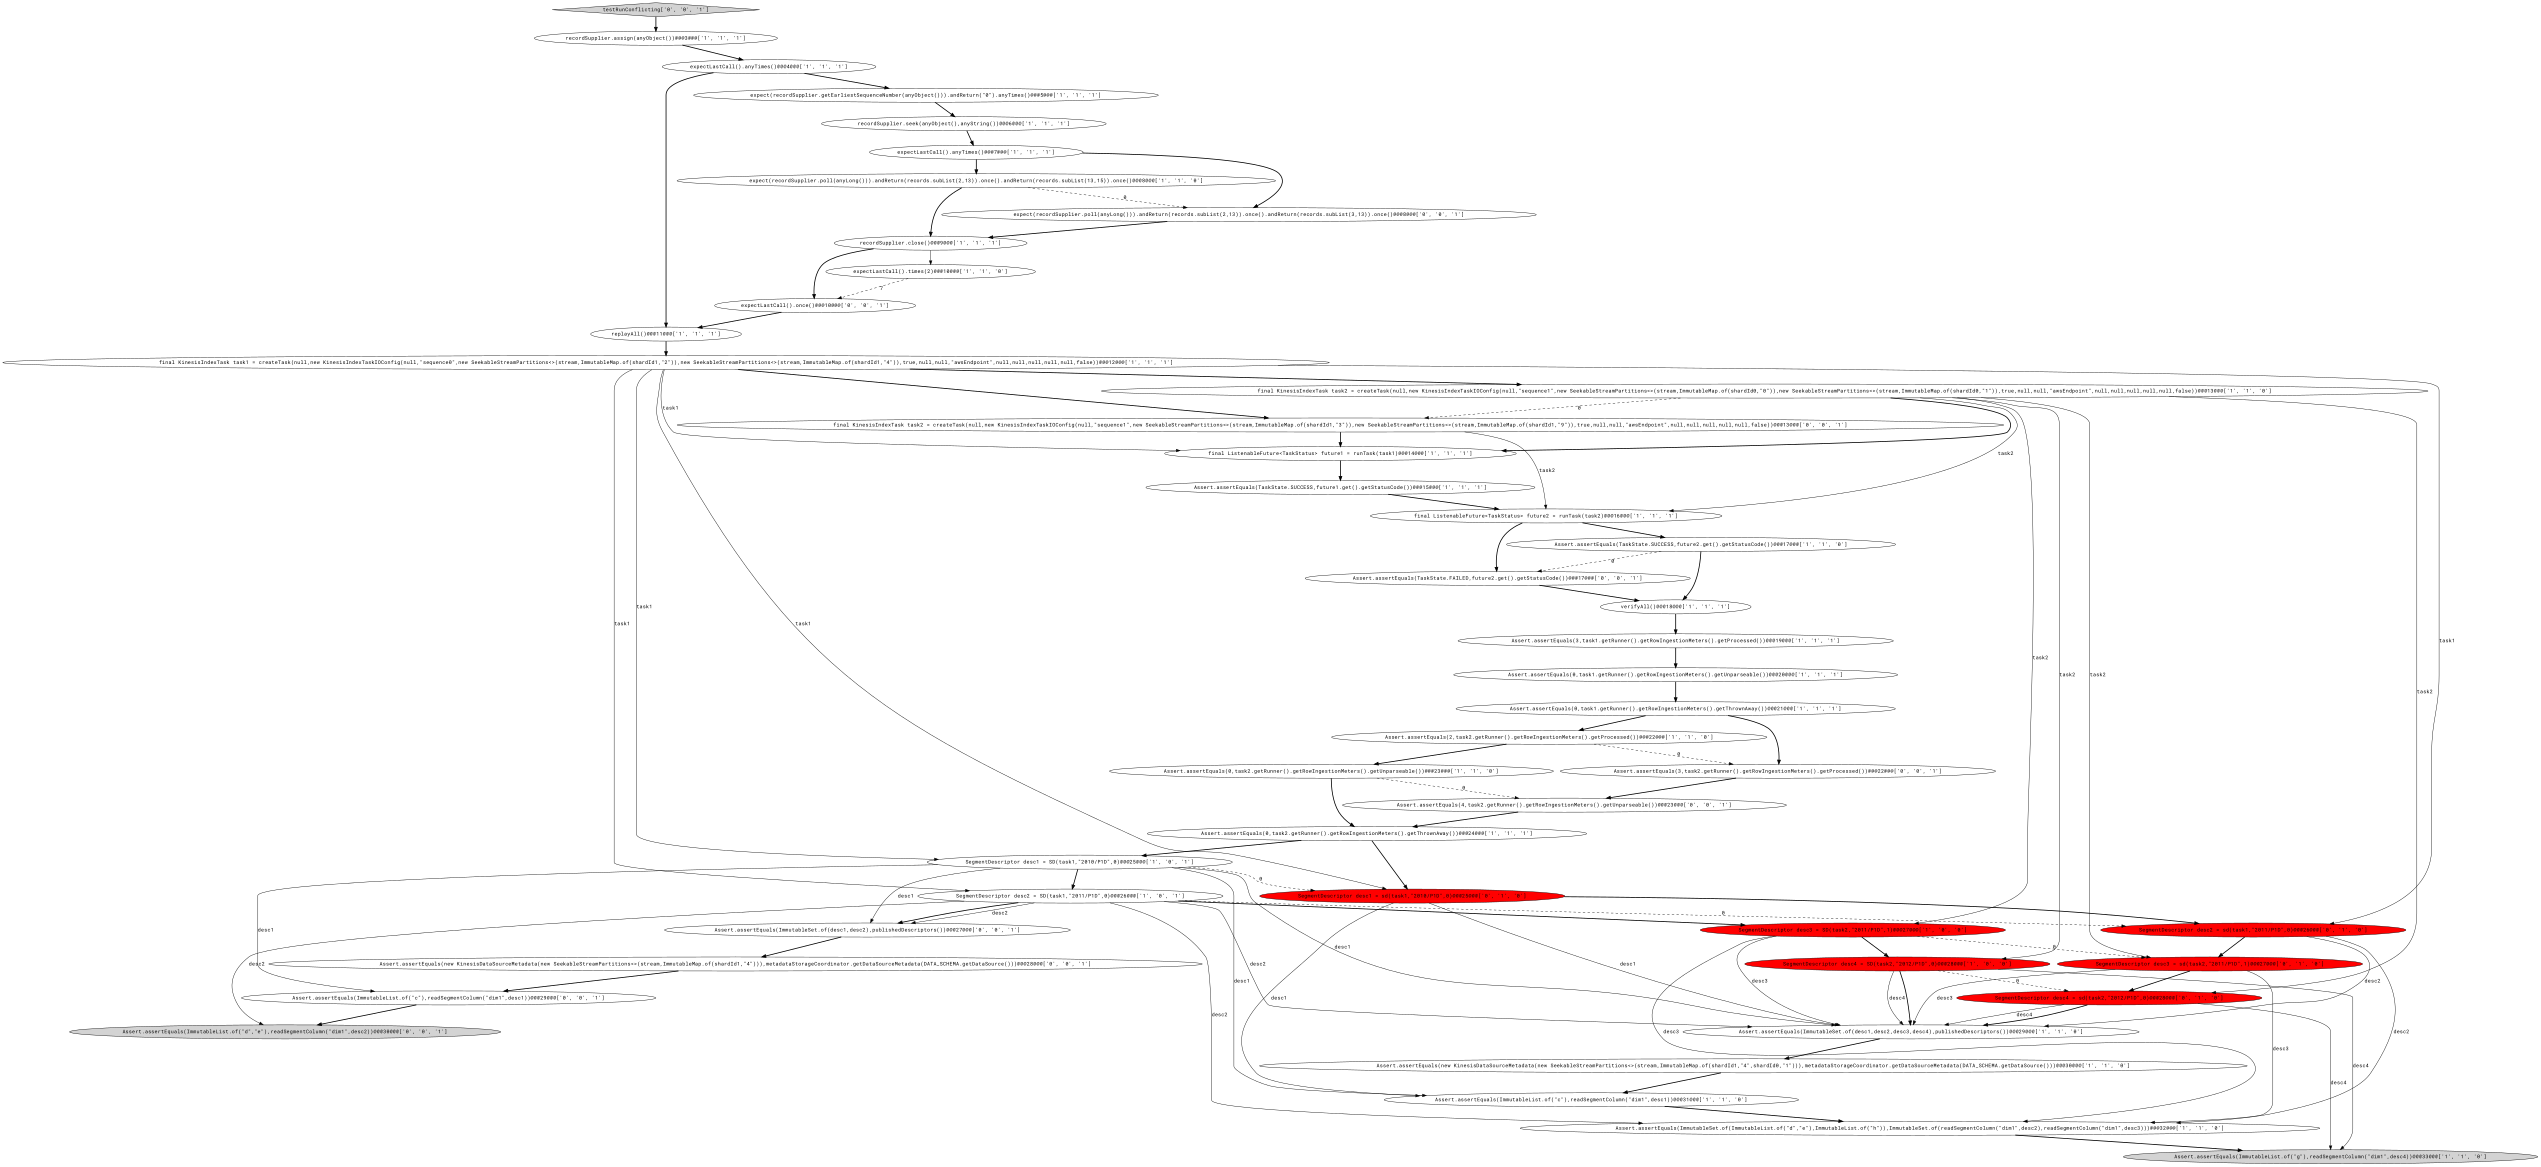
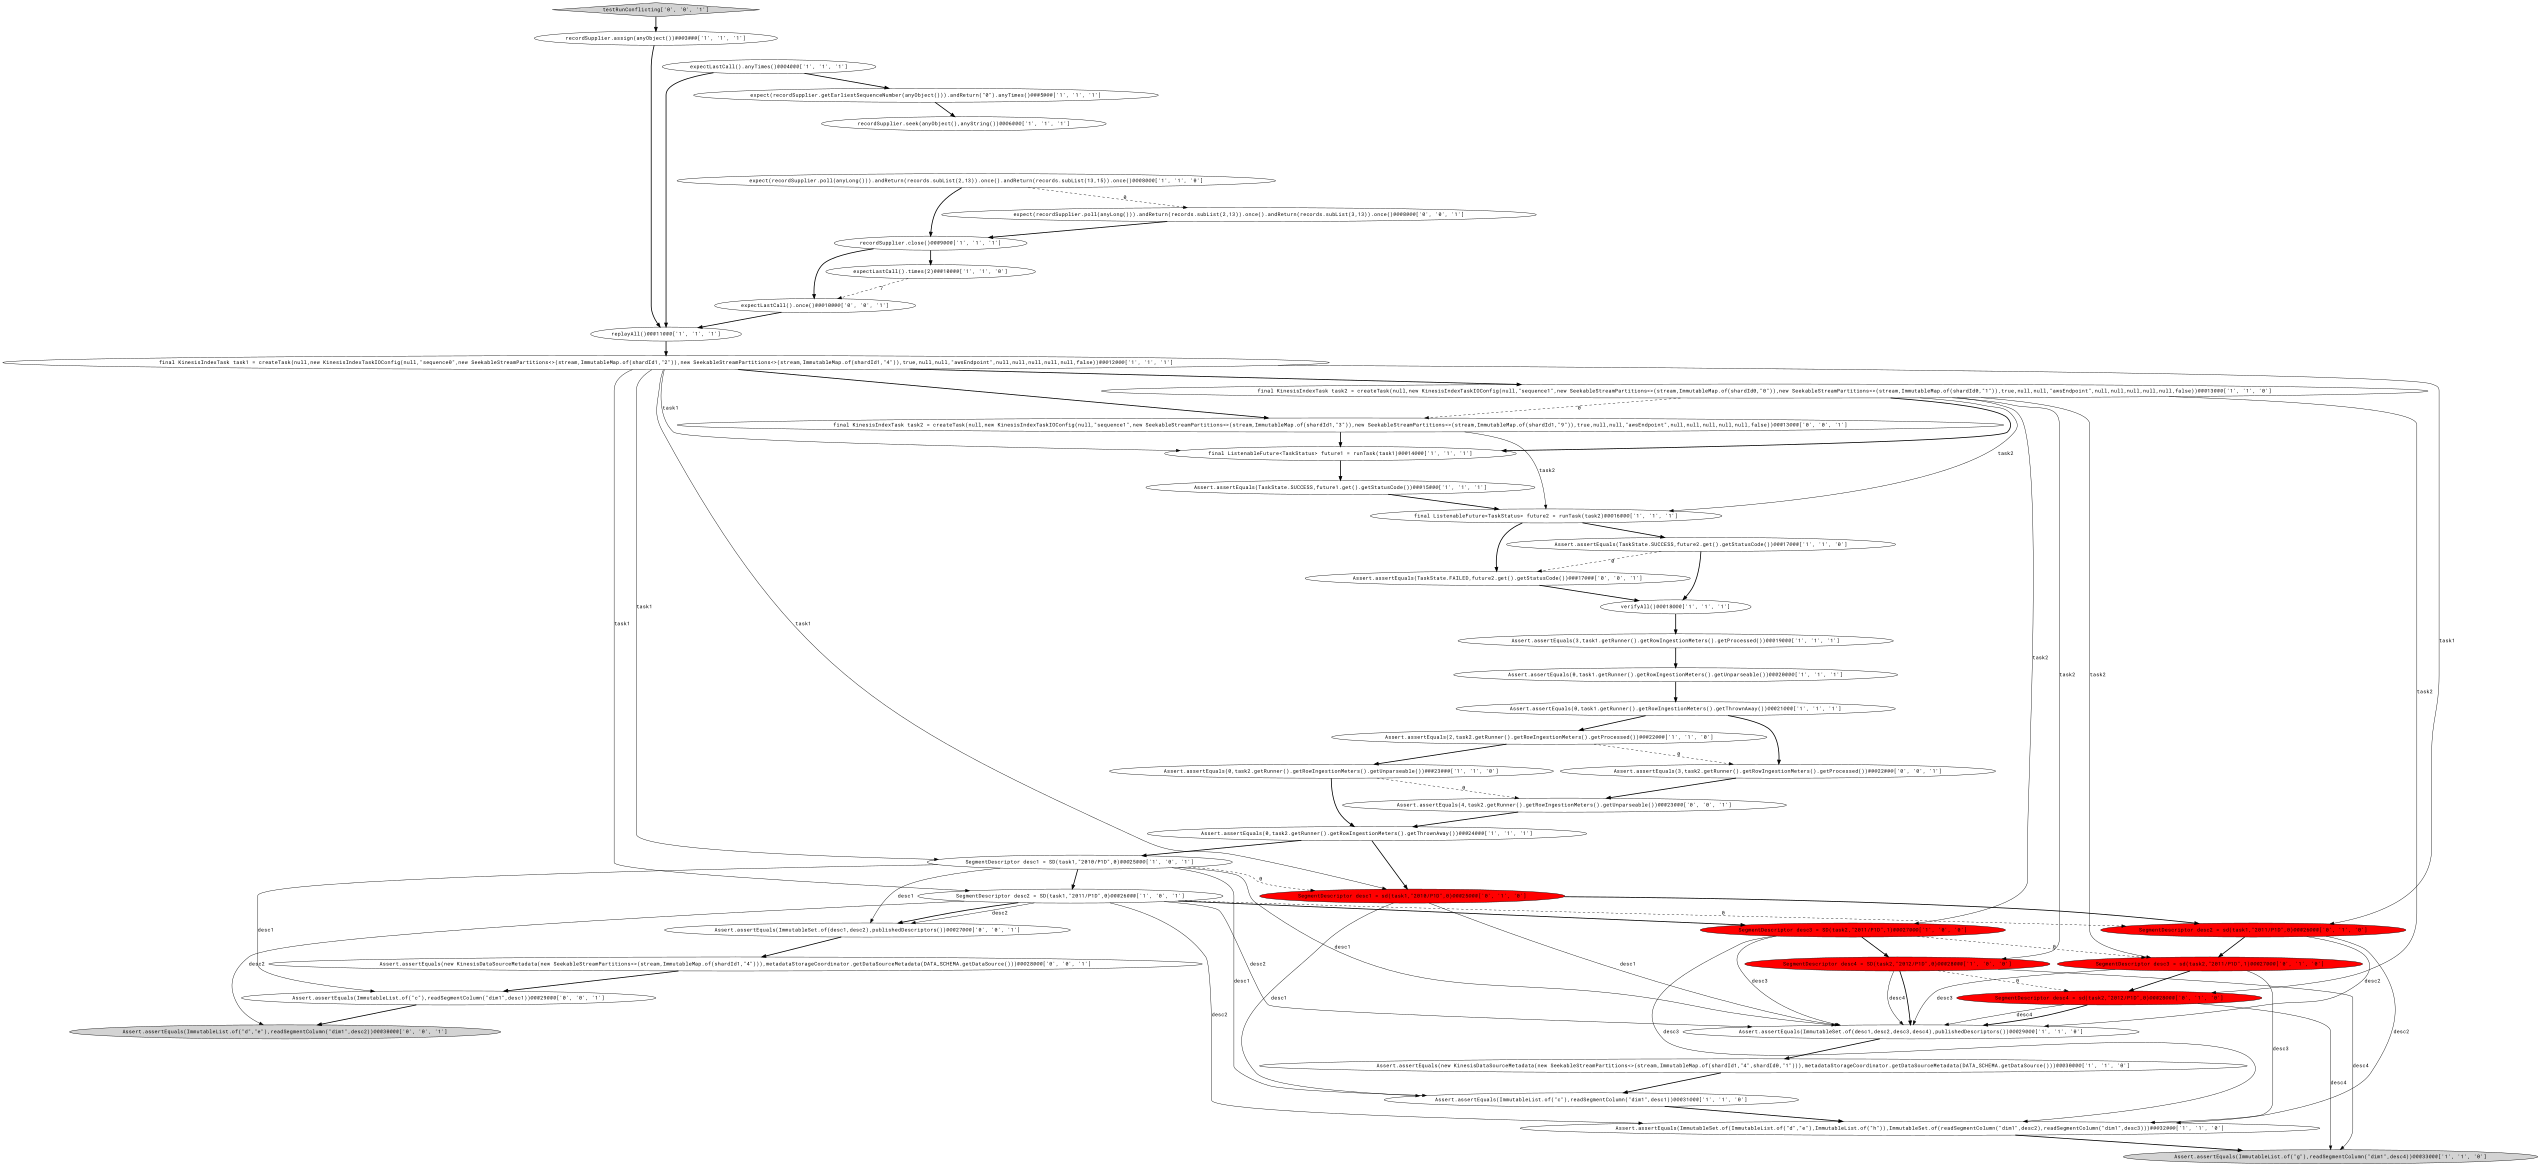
(711, 52) -> (651, 185)
(976, 152) -> none
(931, 255) -> (931, 255)
